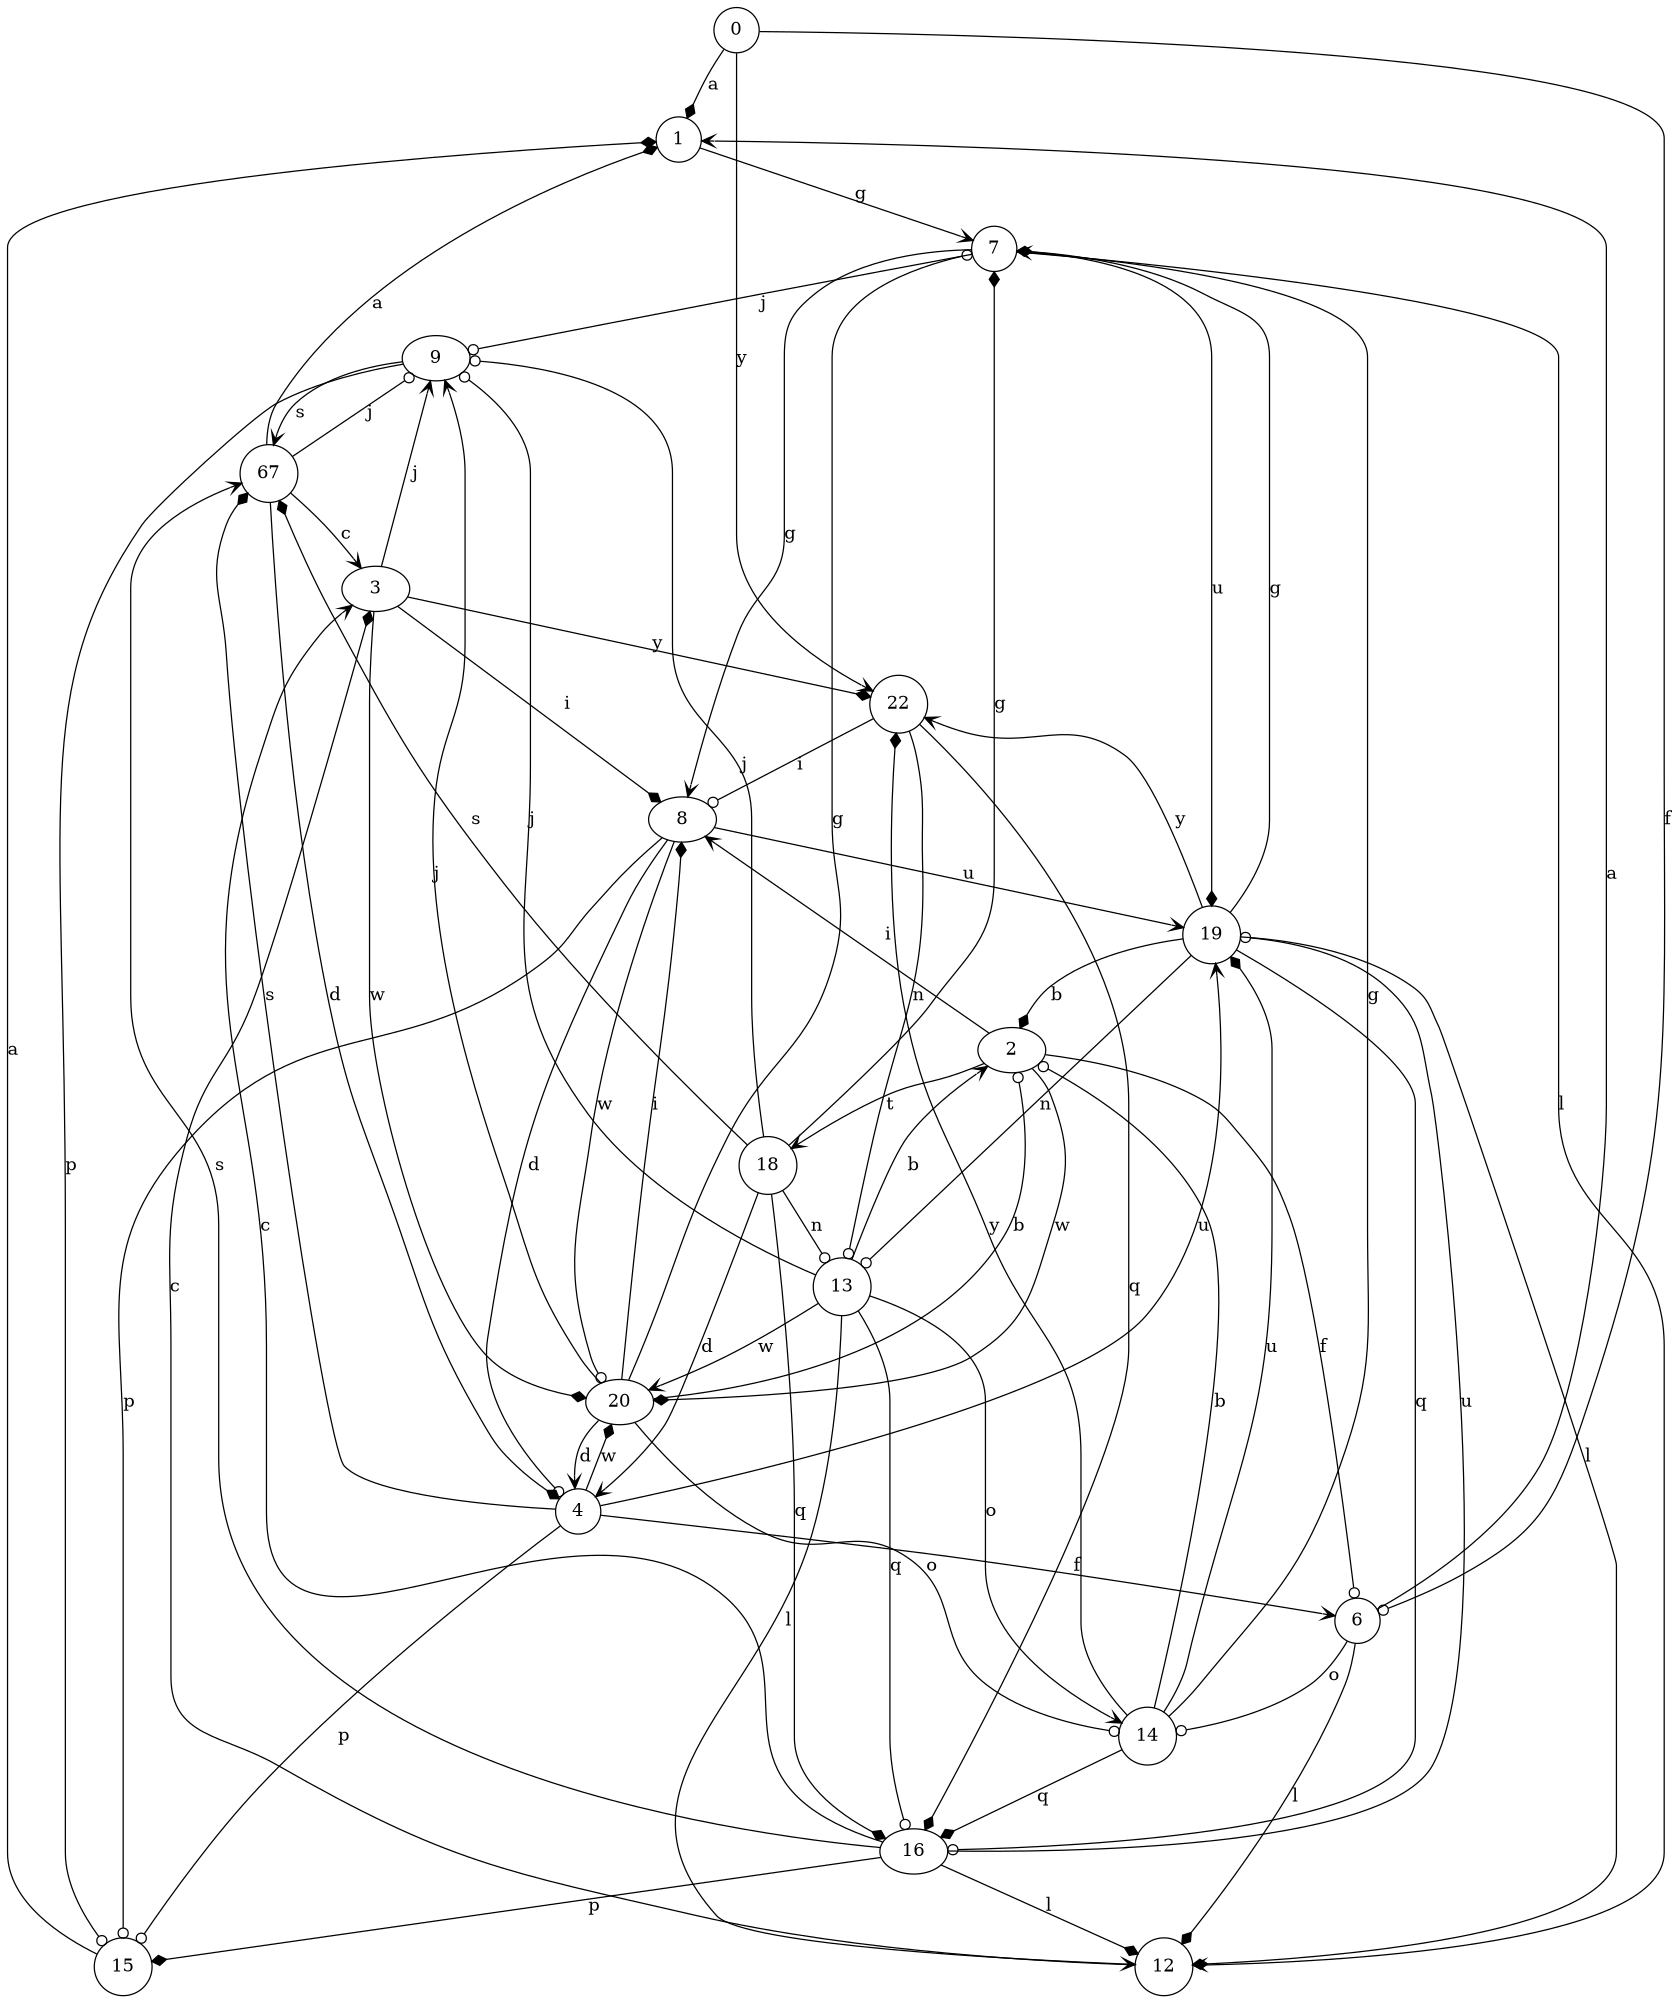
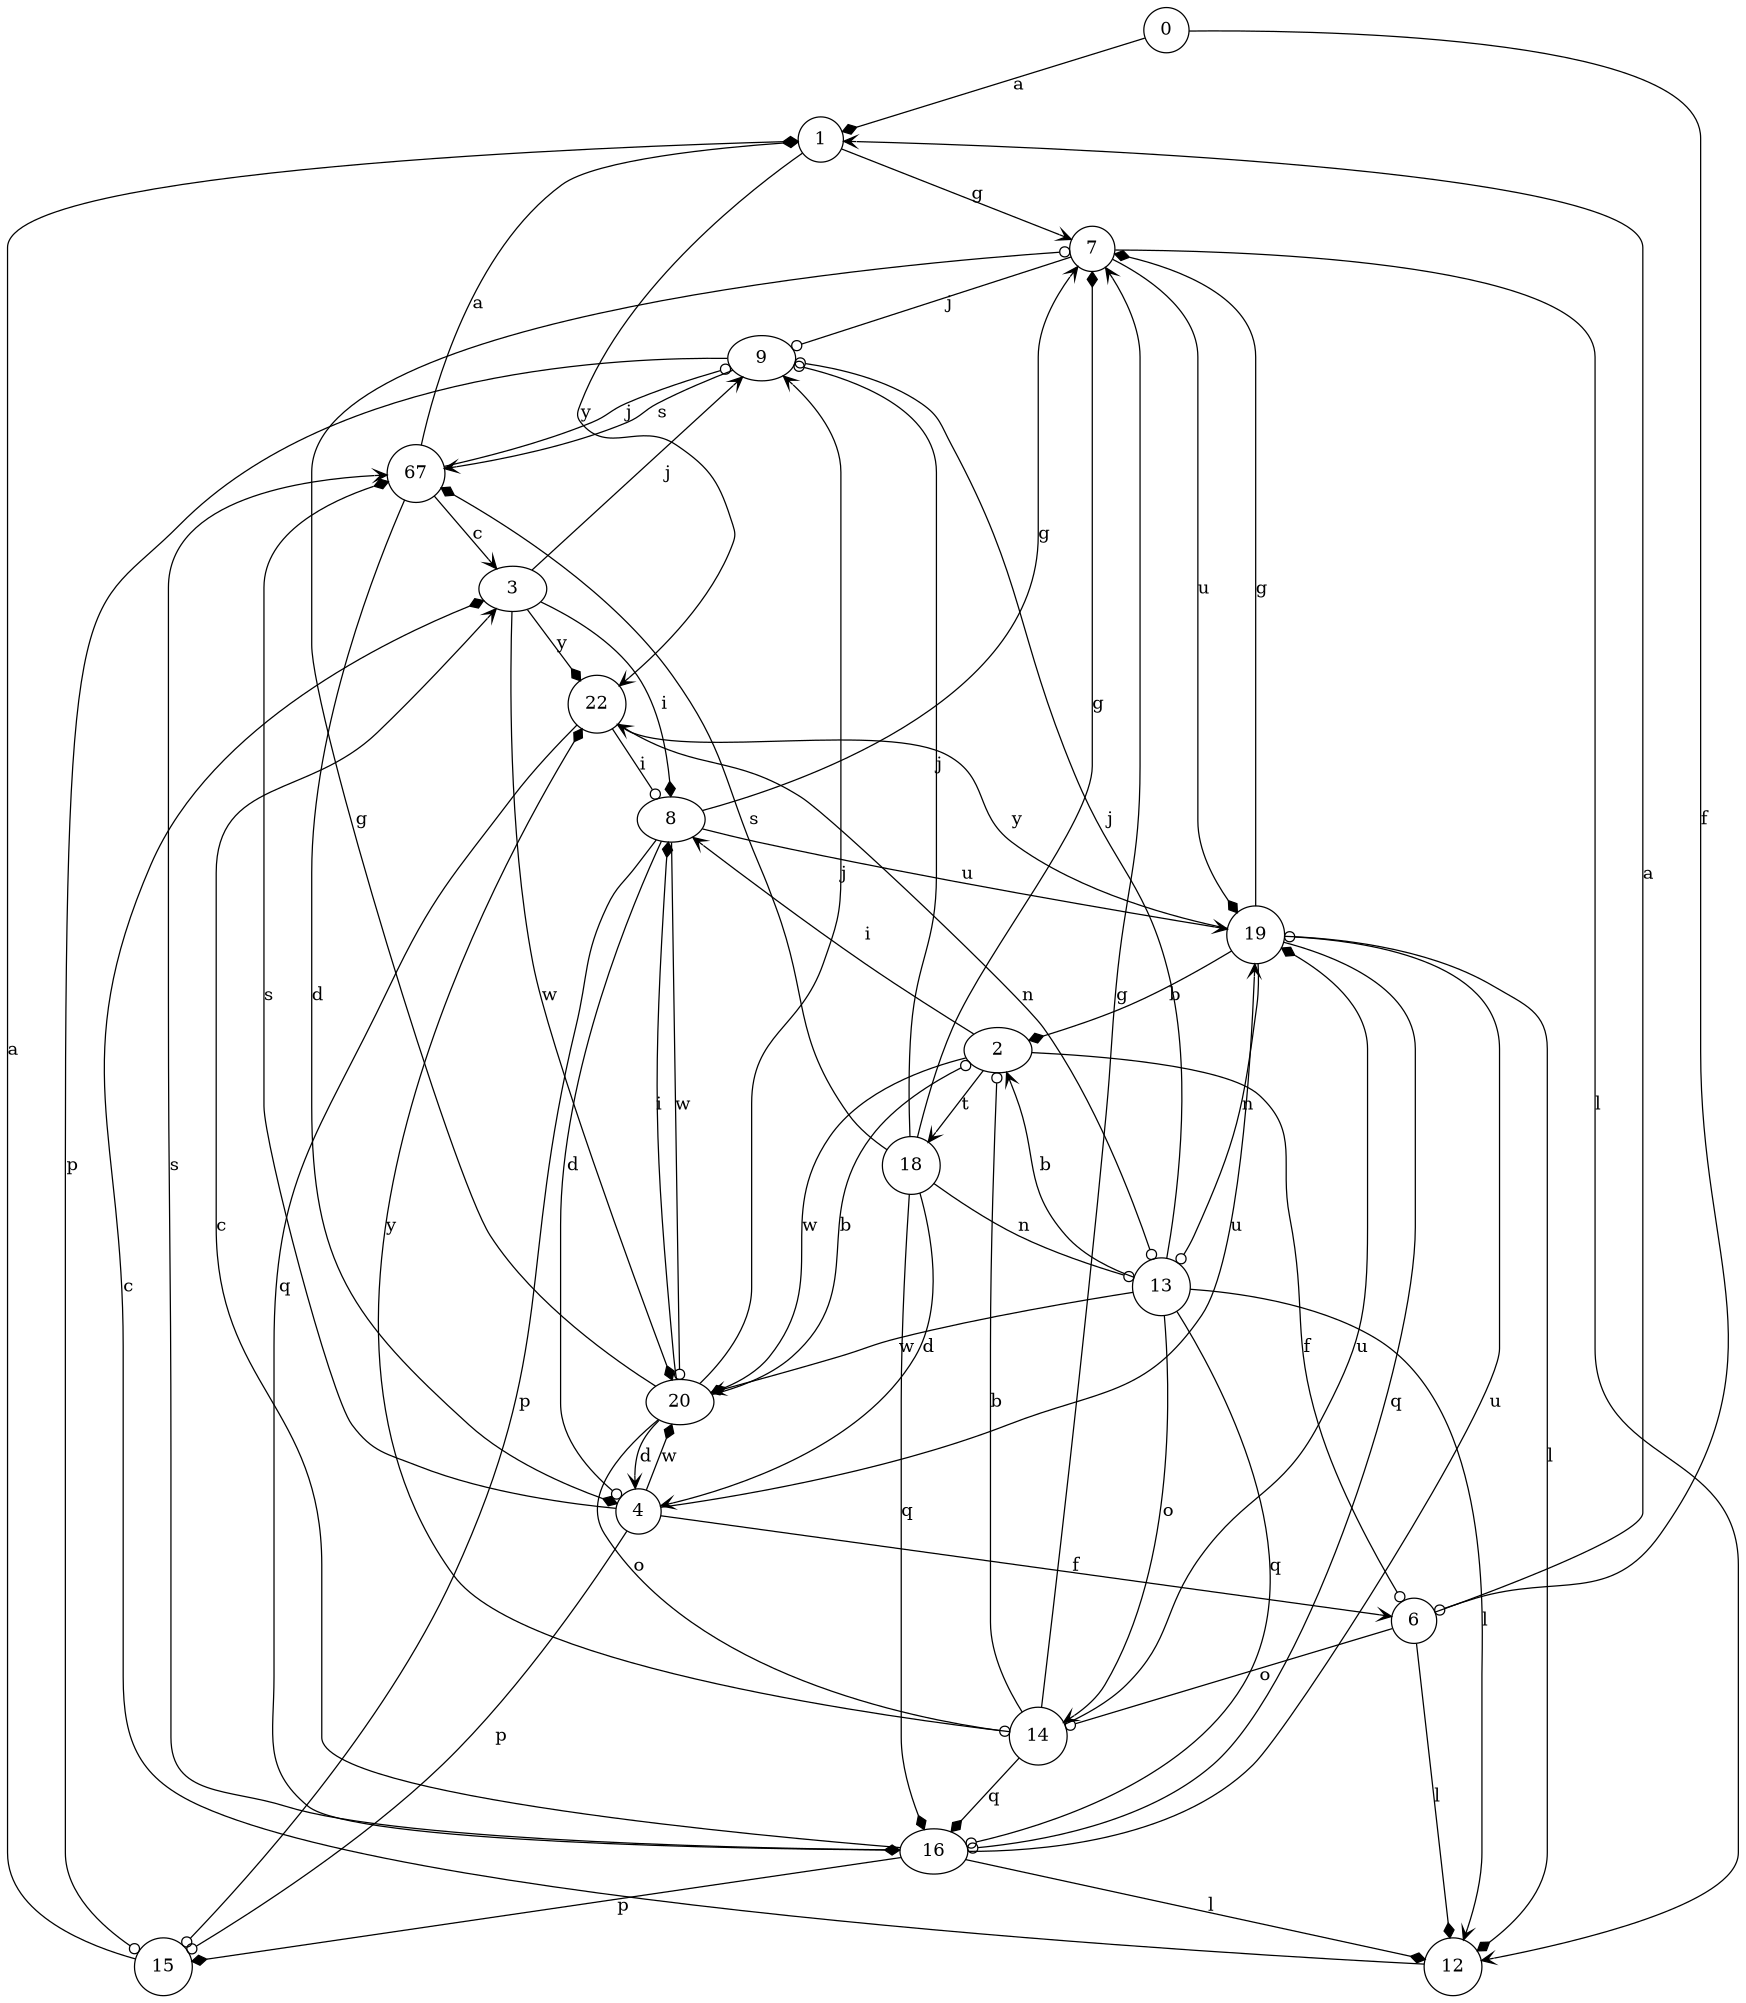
(737, 396) -> (612, 438)
(784, 461) -> (1009, 628)
